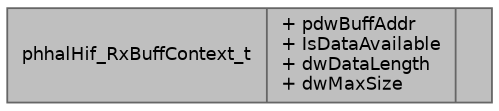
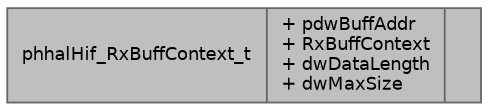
(361, 44) -> (356, 44)
